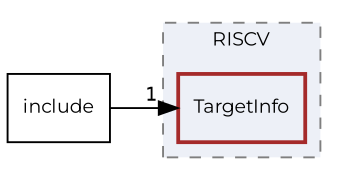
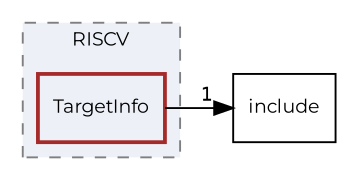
(134, 108) -> (192, 108)
